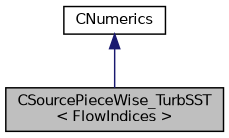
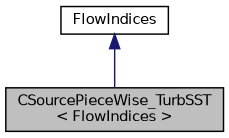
(115, 20) -> (115, 20)
